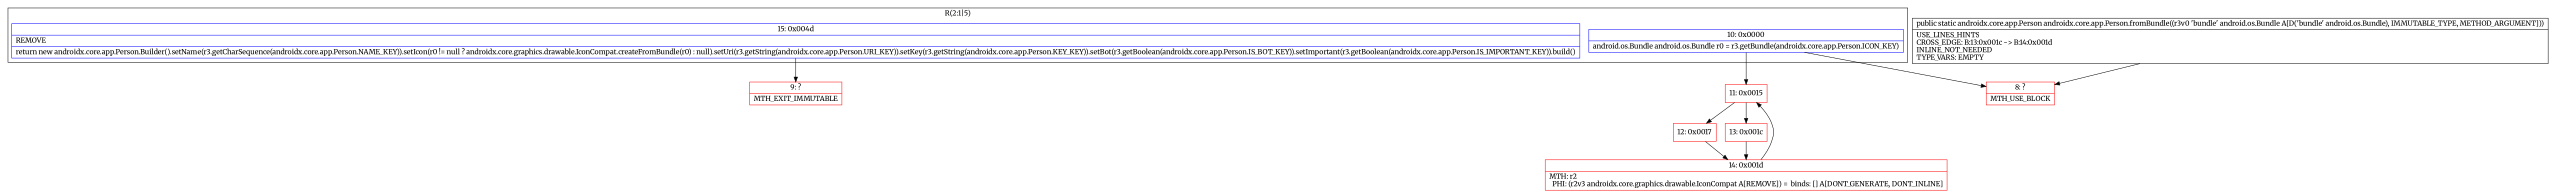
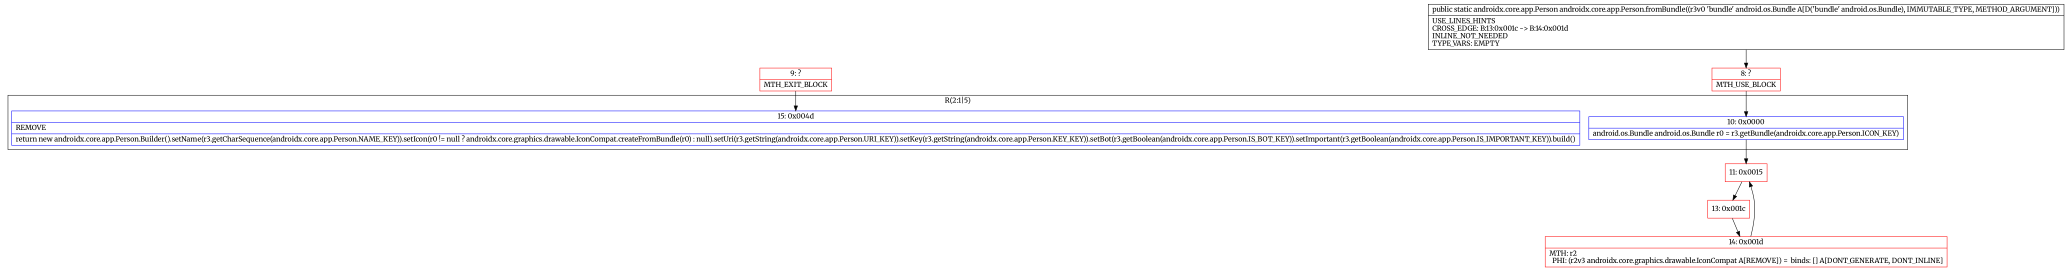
(796, 68) -> (796, 98)
(1893, 69) -> (1746, 101)
(796, 99) -> (796, 85)
(1695, 132) -> none
